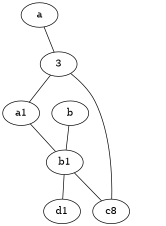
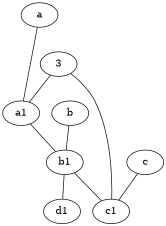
(49, 40) -> (30, 64)
none -> (145, 162)
(111, 211) -> (111, 211)
